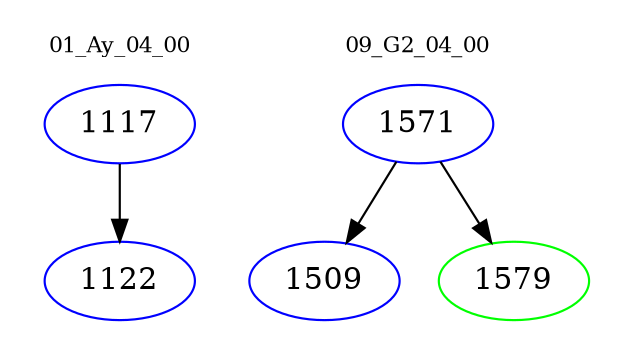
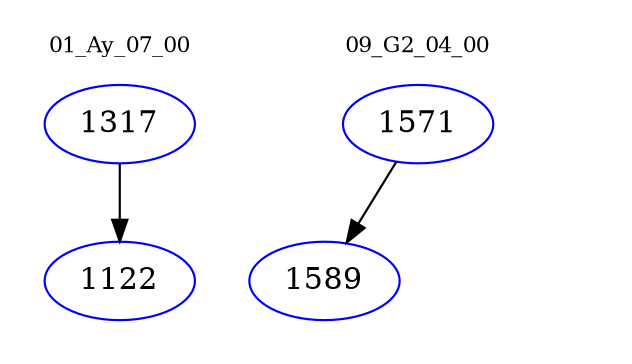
(120, 47) -> (120, 47)
(120, 124) -> (120, 124)
(324, 281) -> (324, 281)
(514, 281) -> none
